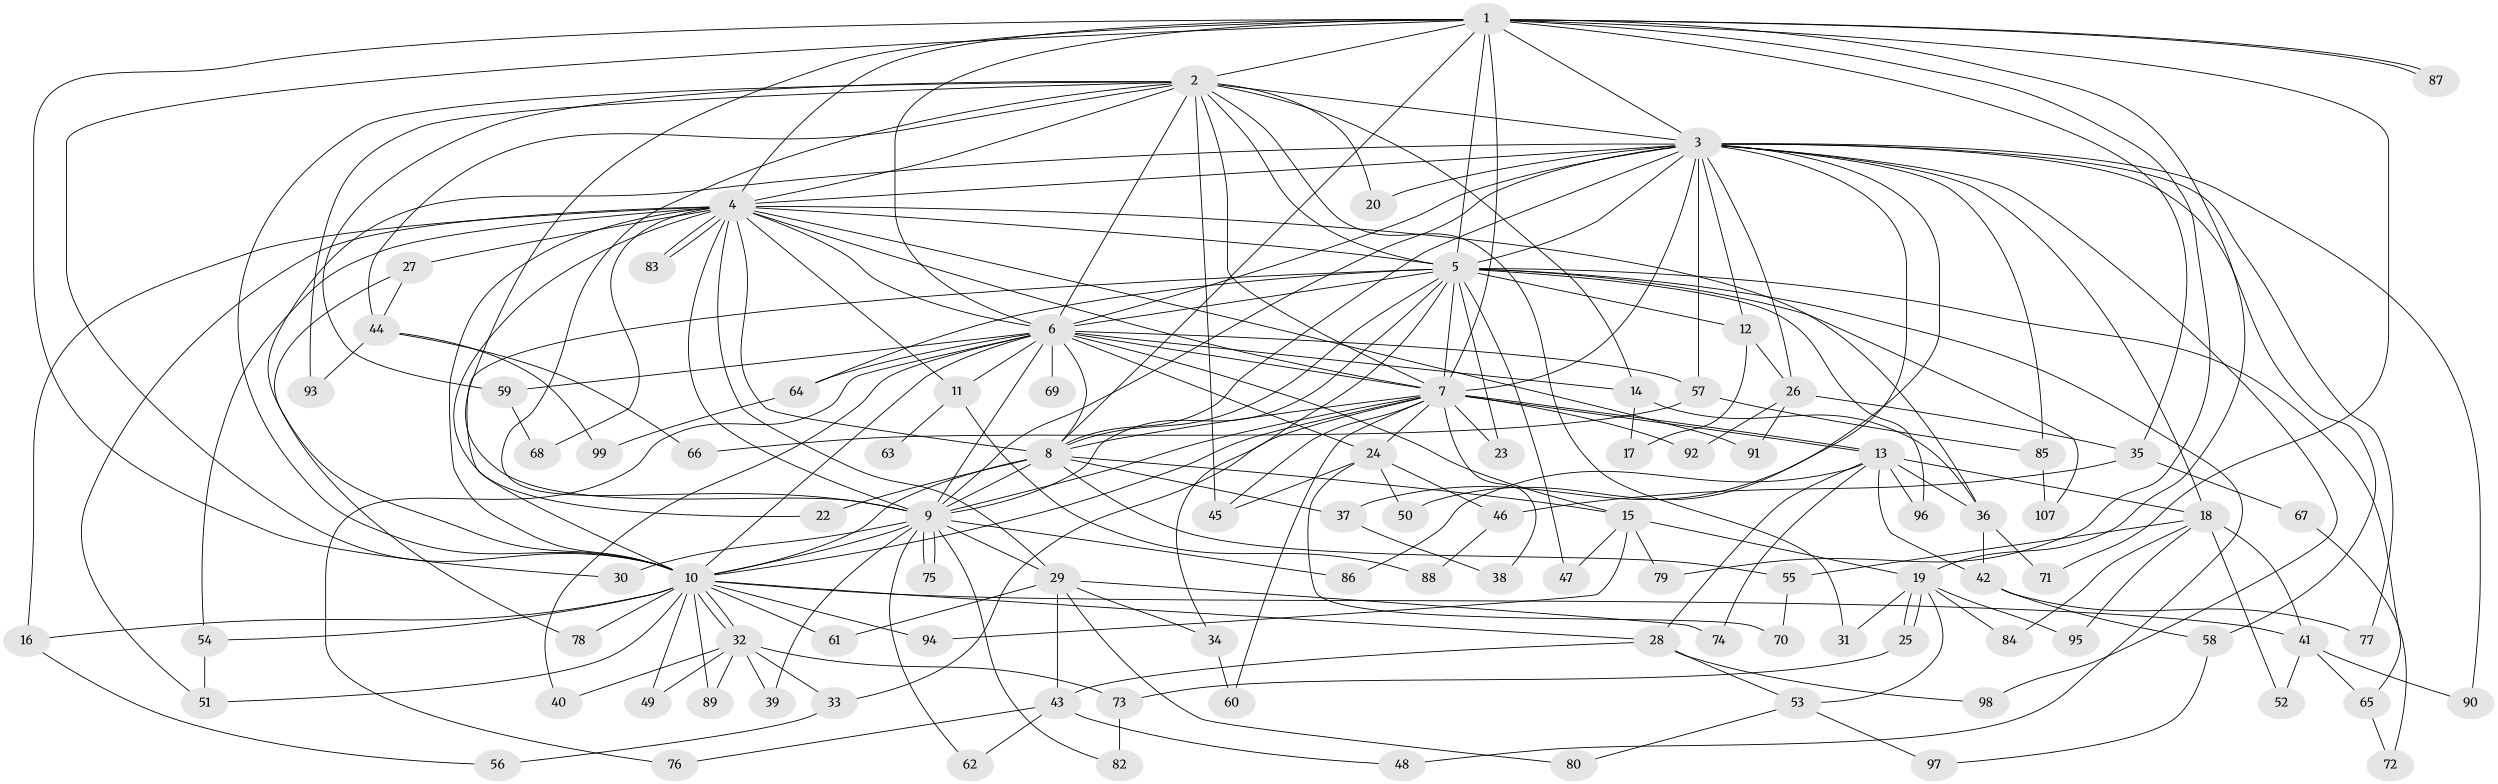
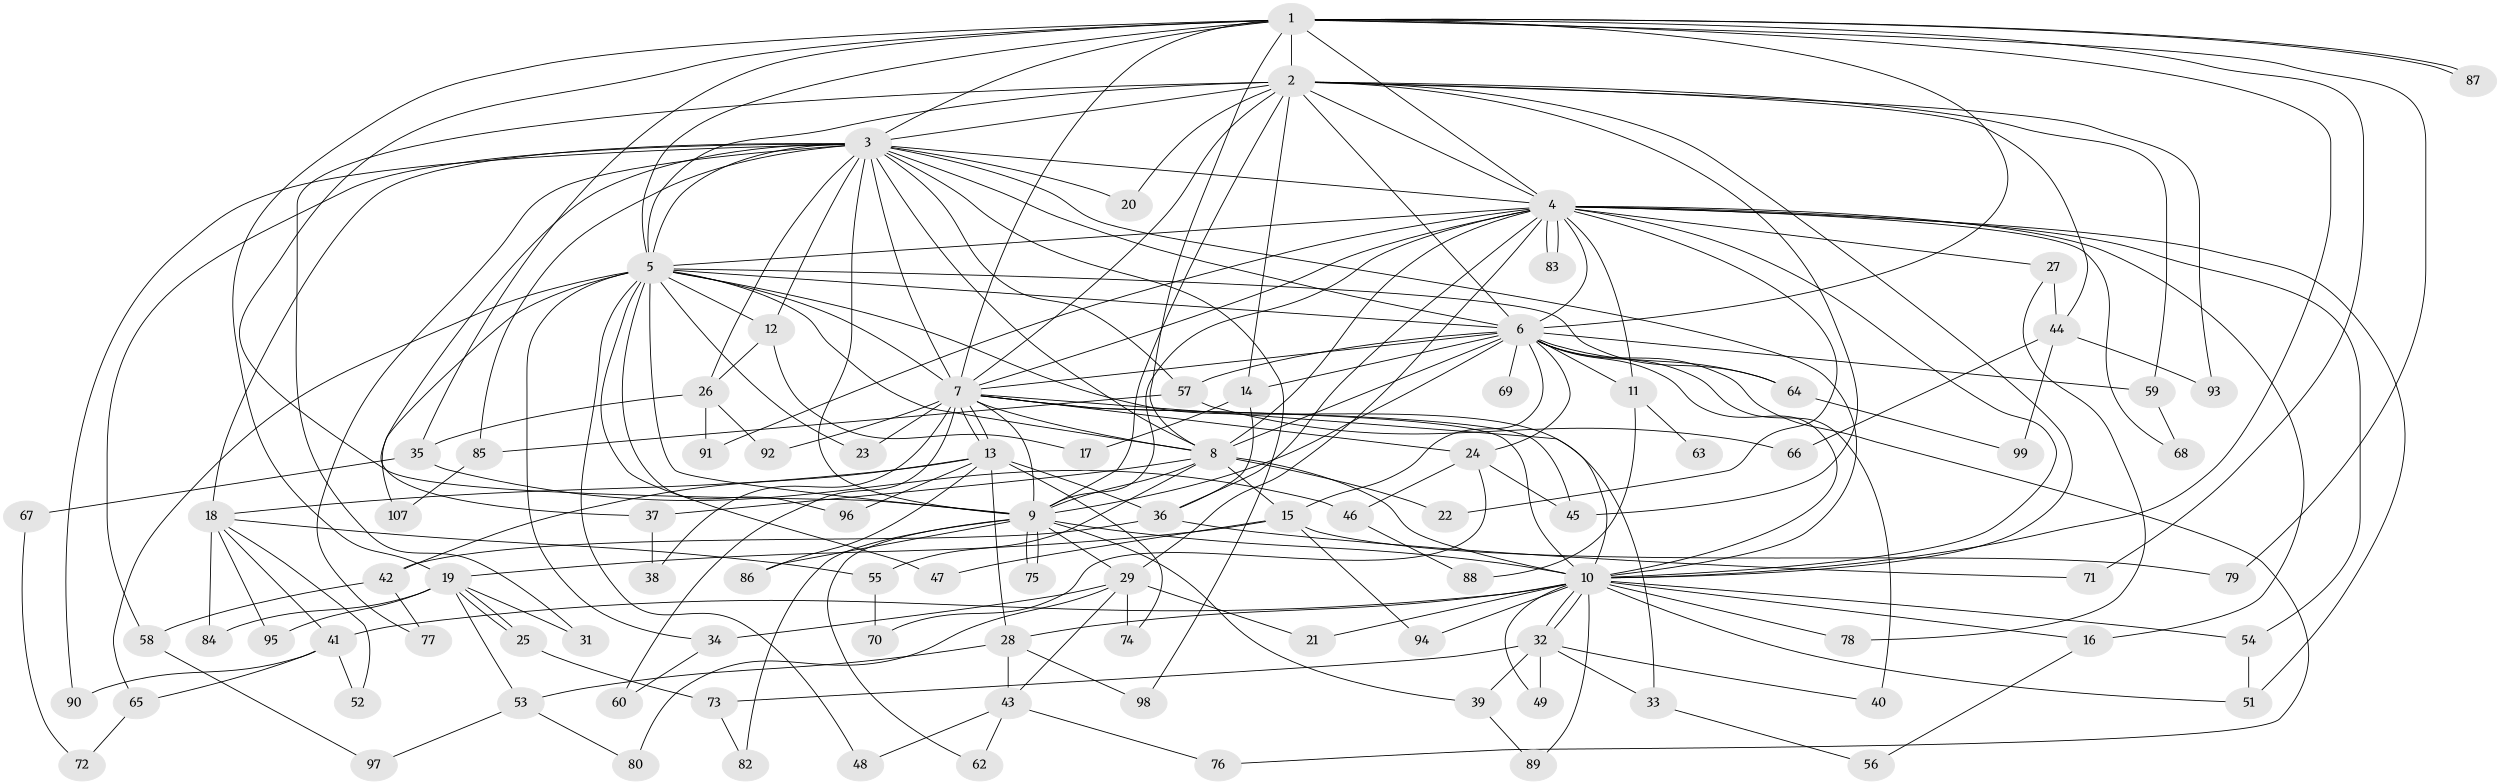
(1406, 517) -> none
(621, 579) -> none
(835, 641) -> (1312, 641)
(725, 672) -> (1506, 734)
